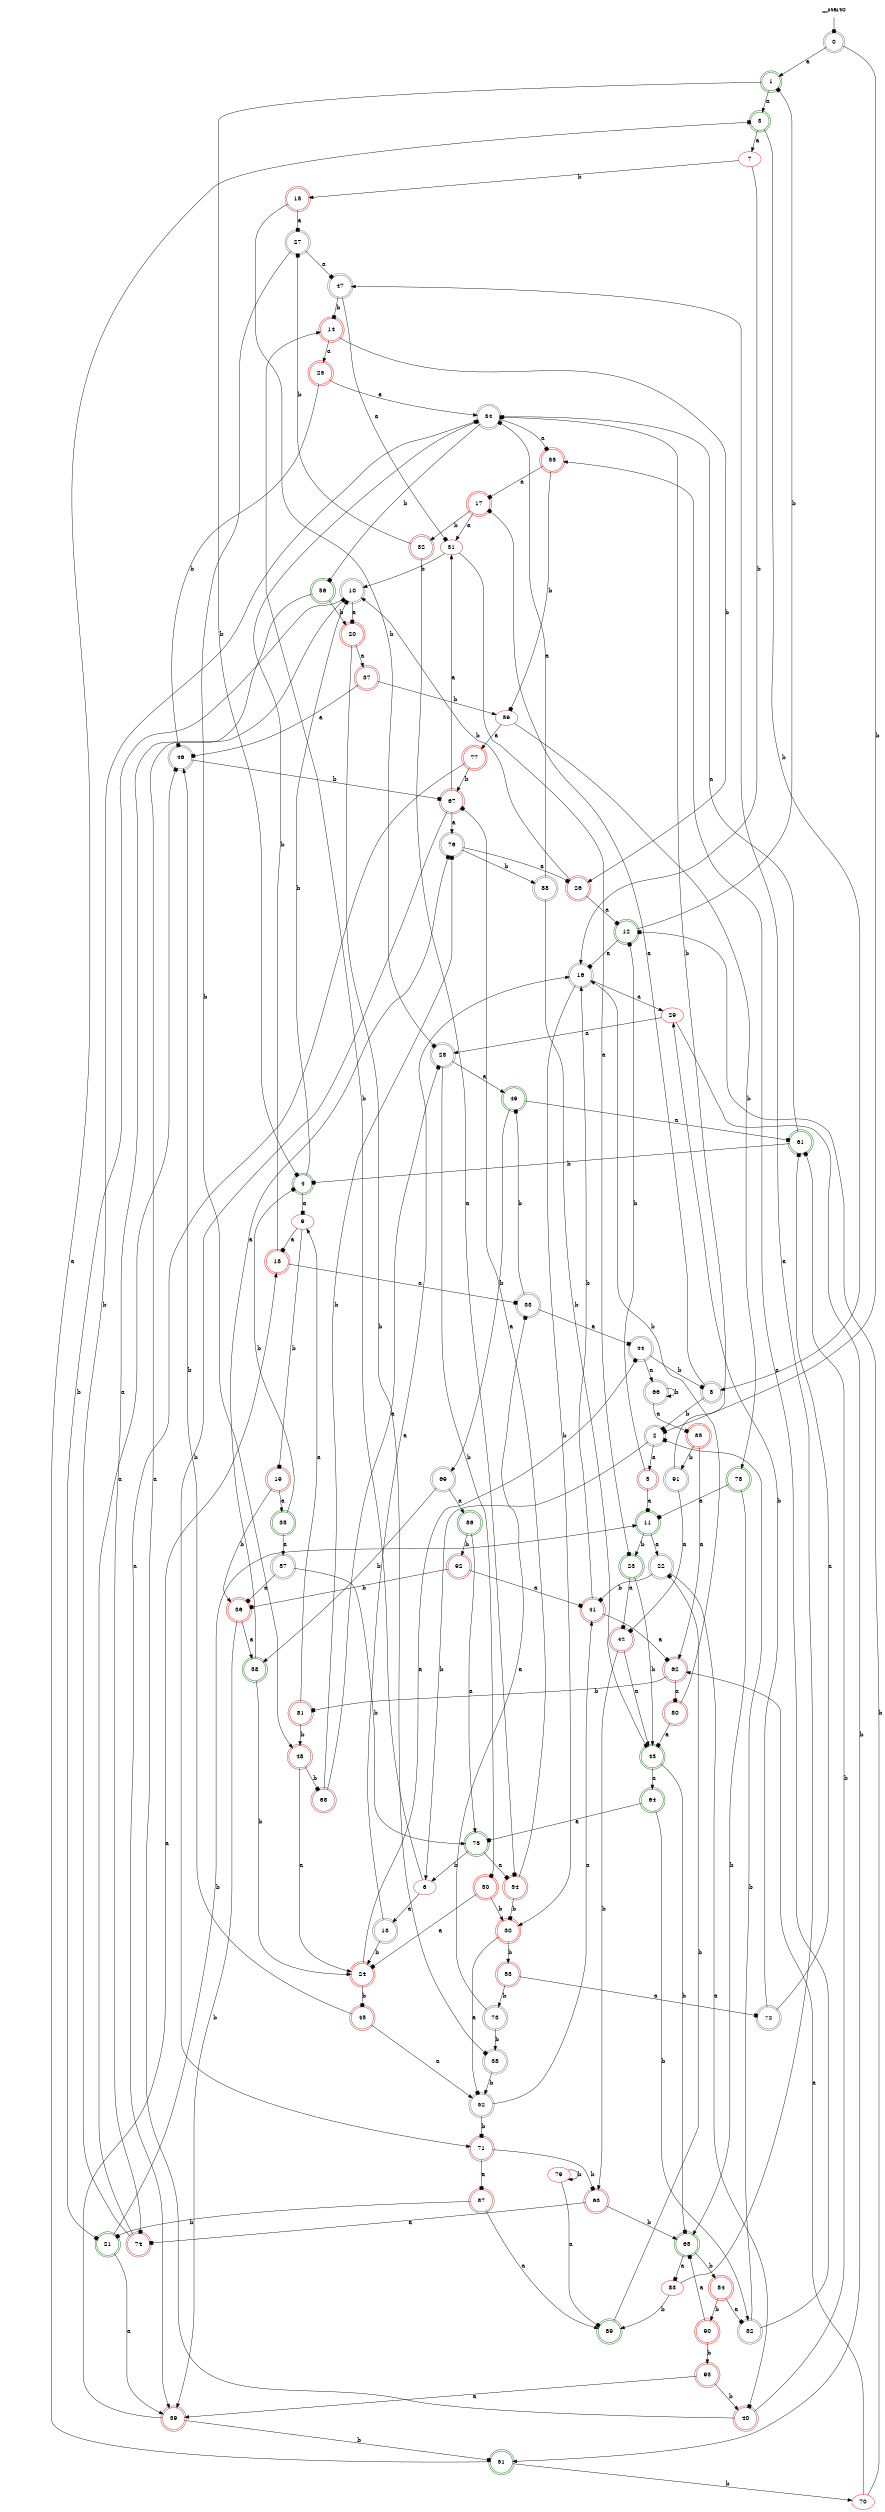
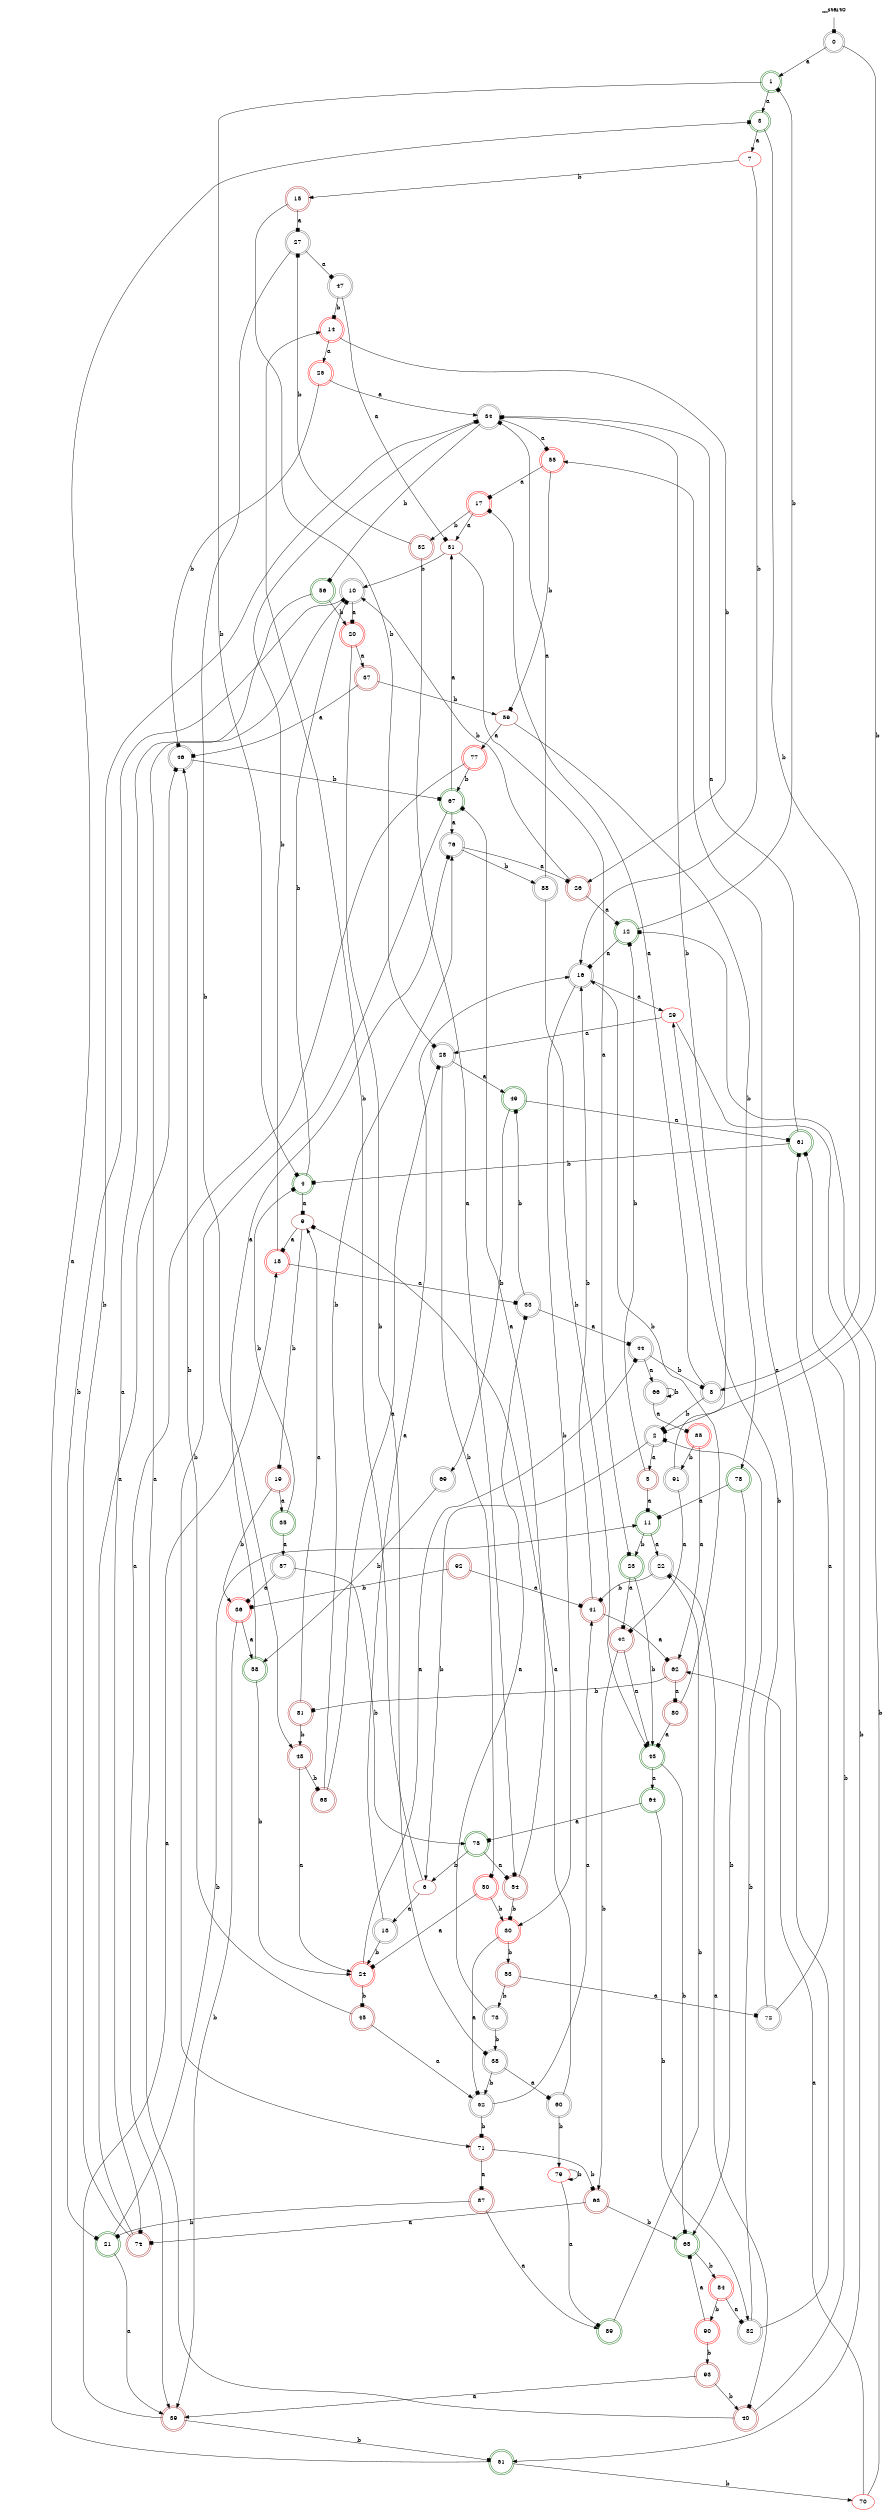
(452, 801) -> (452, 801)
(333, 1313) -> (333, 1313)
(470, 1523) -> none
none -> (559, 2105)
(672, 2288) -> none
